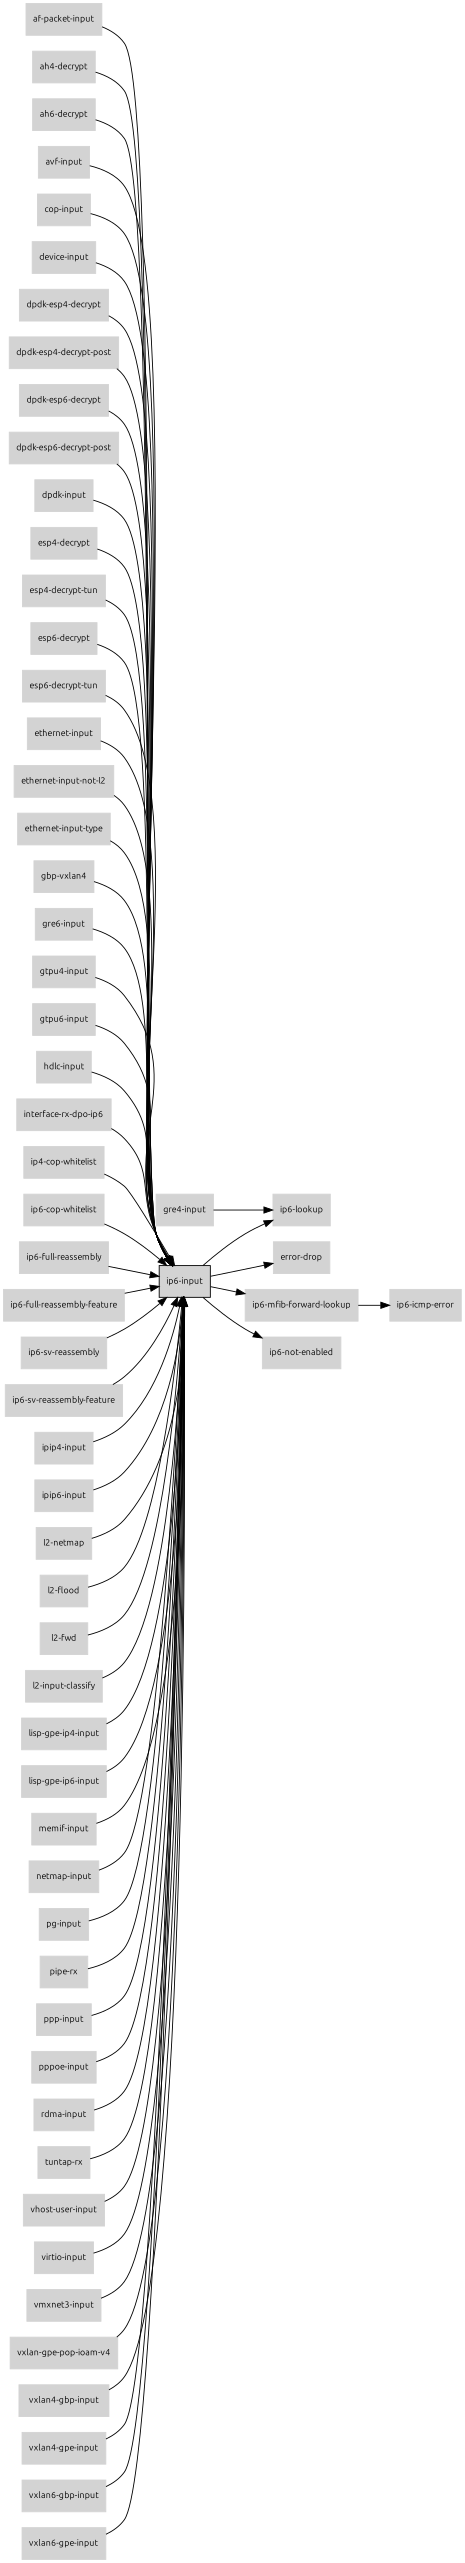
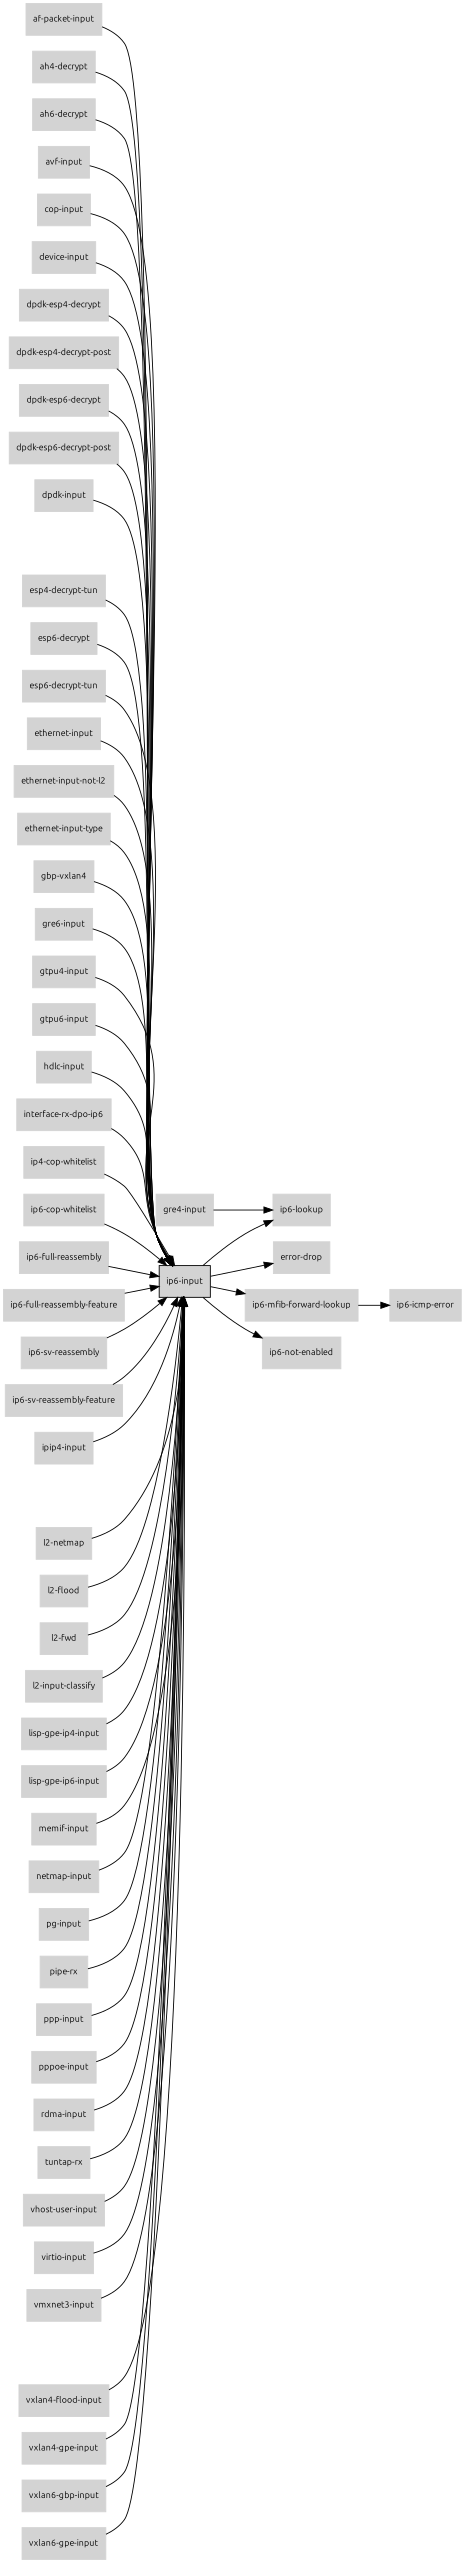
(64, 543) -> none
(64, 1496) -> none
(64, 2353) -> none
(64, 2401) -> (64, 2401)
